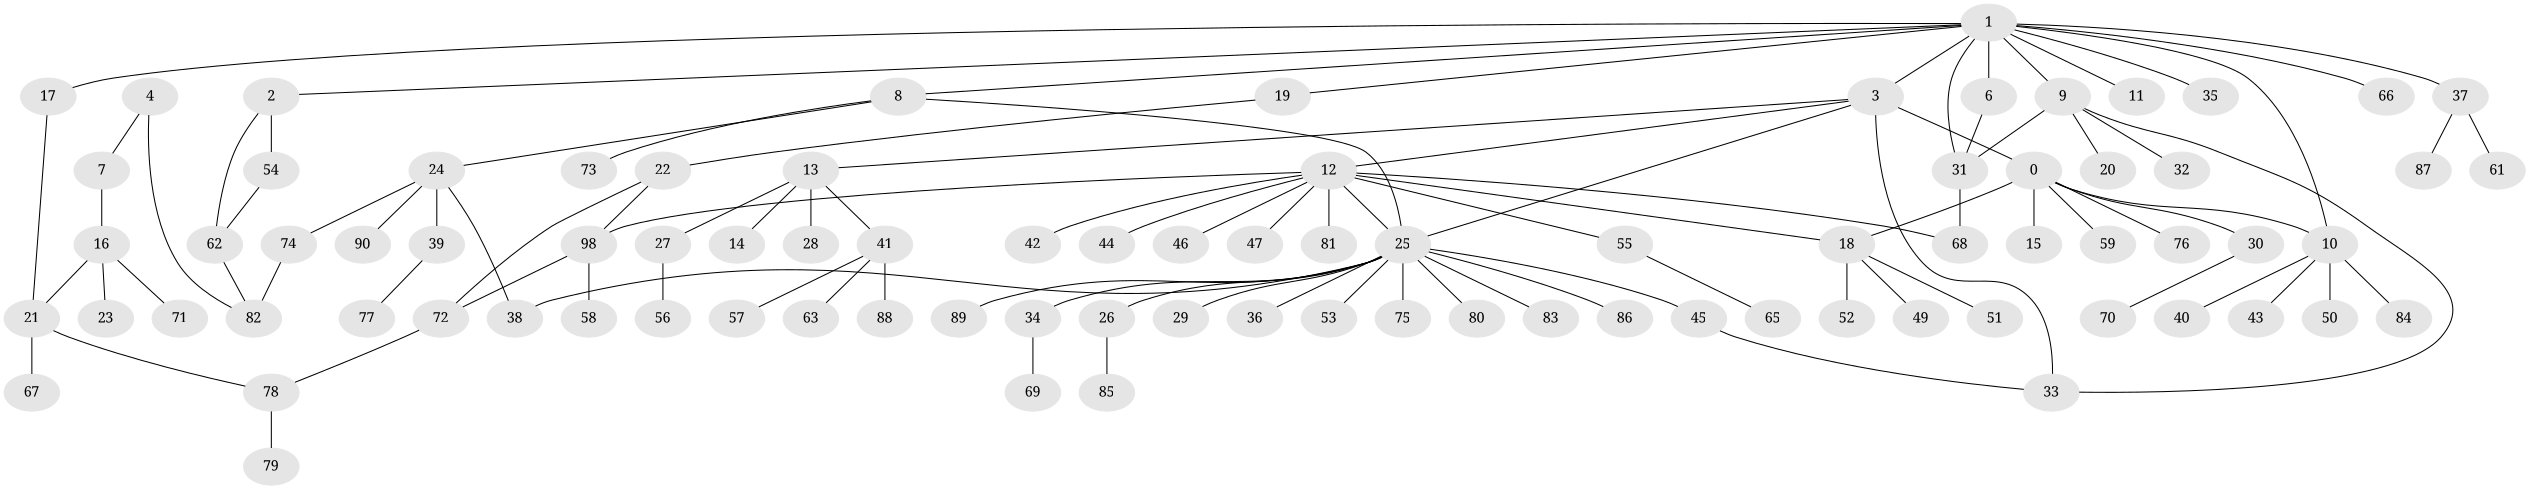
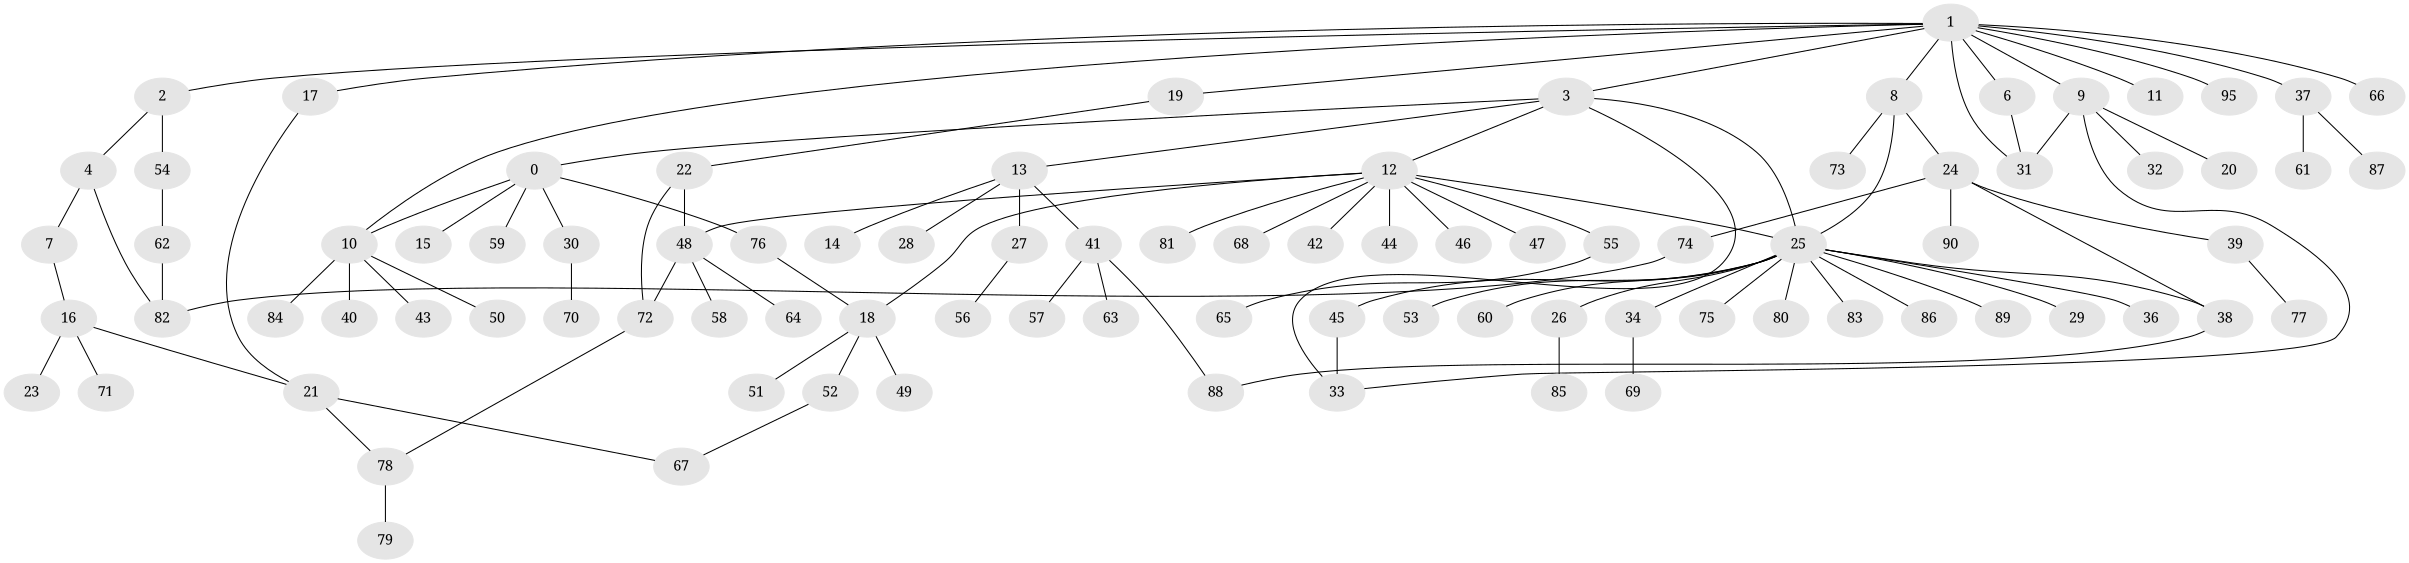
(2211, 97) -> (2229, 97)
(229, 167) -> (126, 134)
(1942, 210) -> (813, 282)
(1960, 210) -> none
(589, 245) -> (684, 245)
none -> (793, 319)
none -> (1485, 319)
none -> (1724, 364)
none -> (756, 430)
